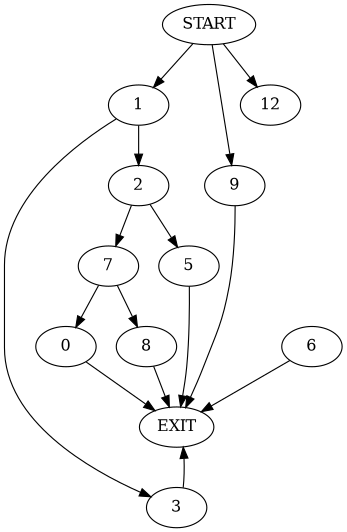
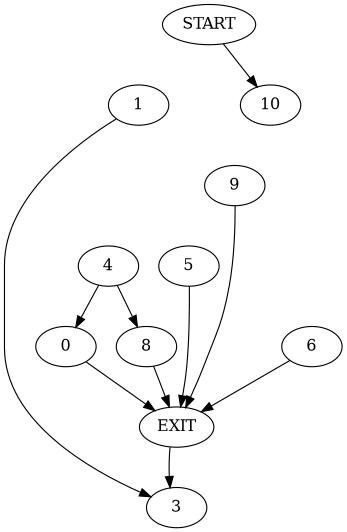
(177, 62) -> none
(221, 99) -> none
(271, 105) -> (271, 105)
(139, 186) -> none
(108, 266) -> (108, 266)
(184, 473) -> (169, 462)
